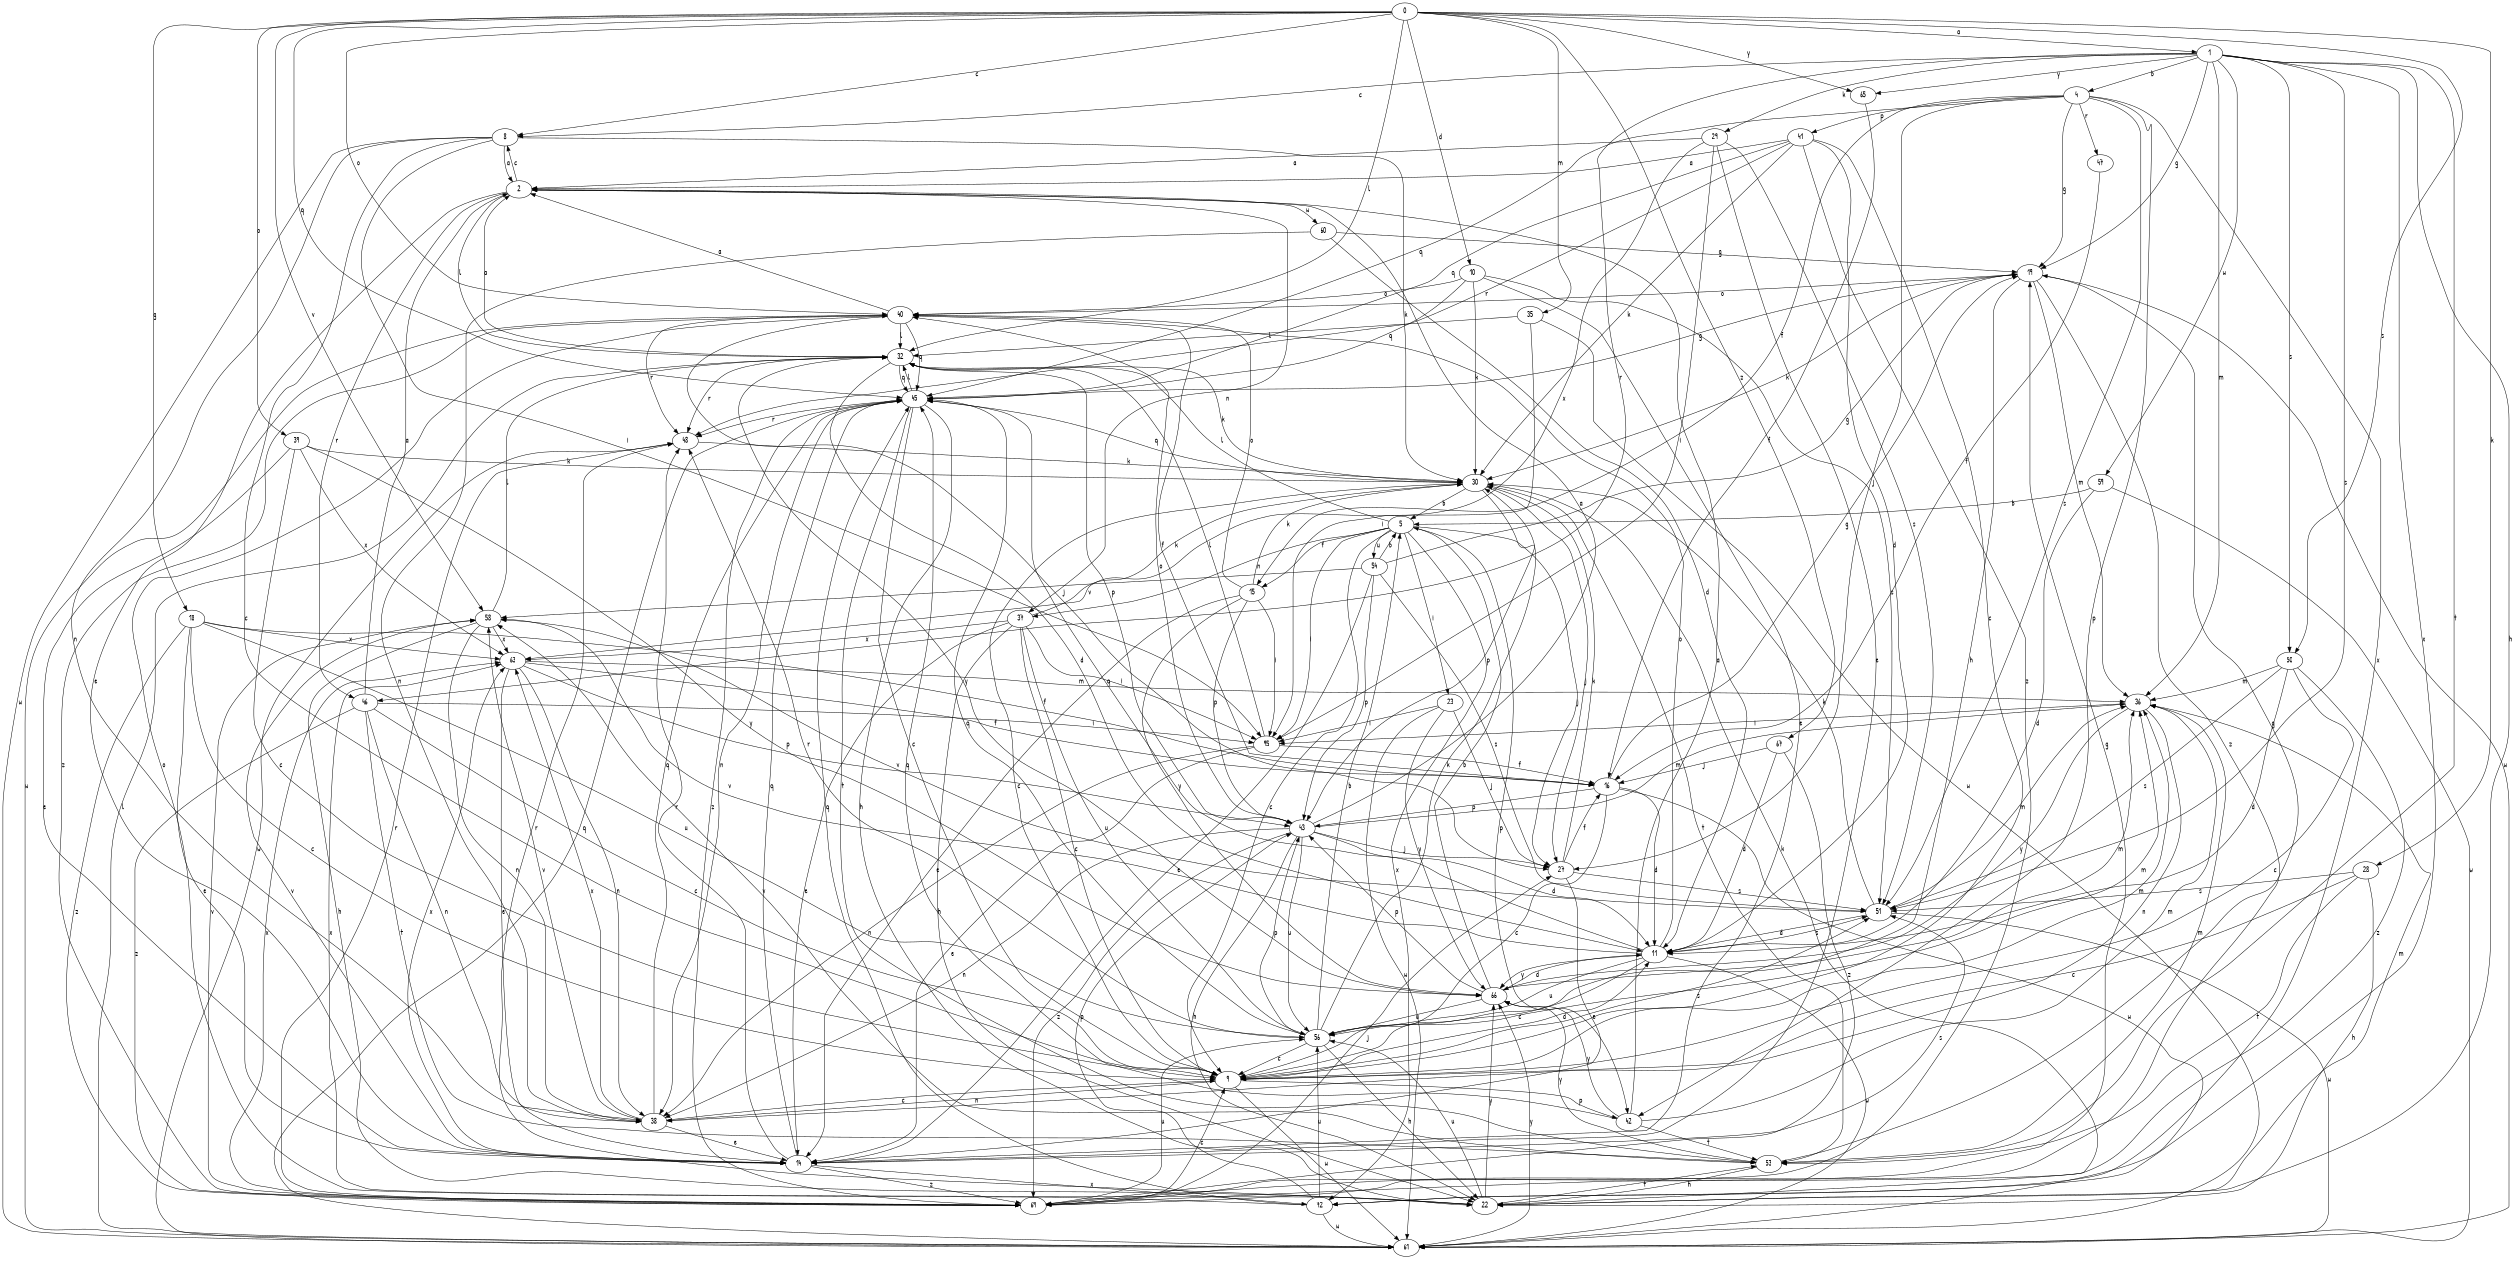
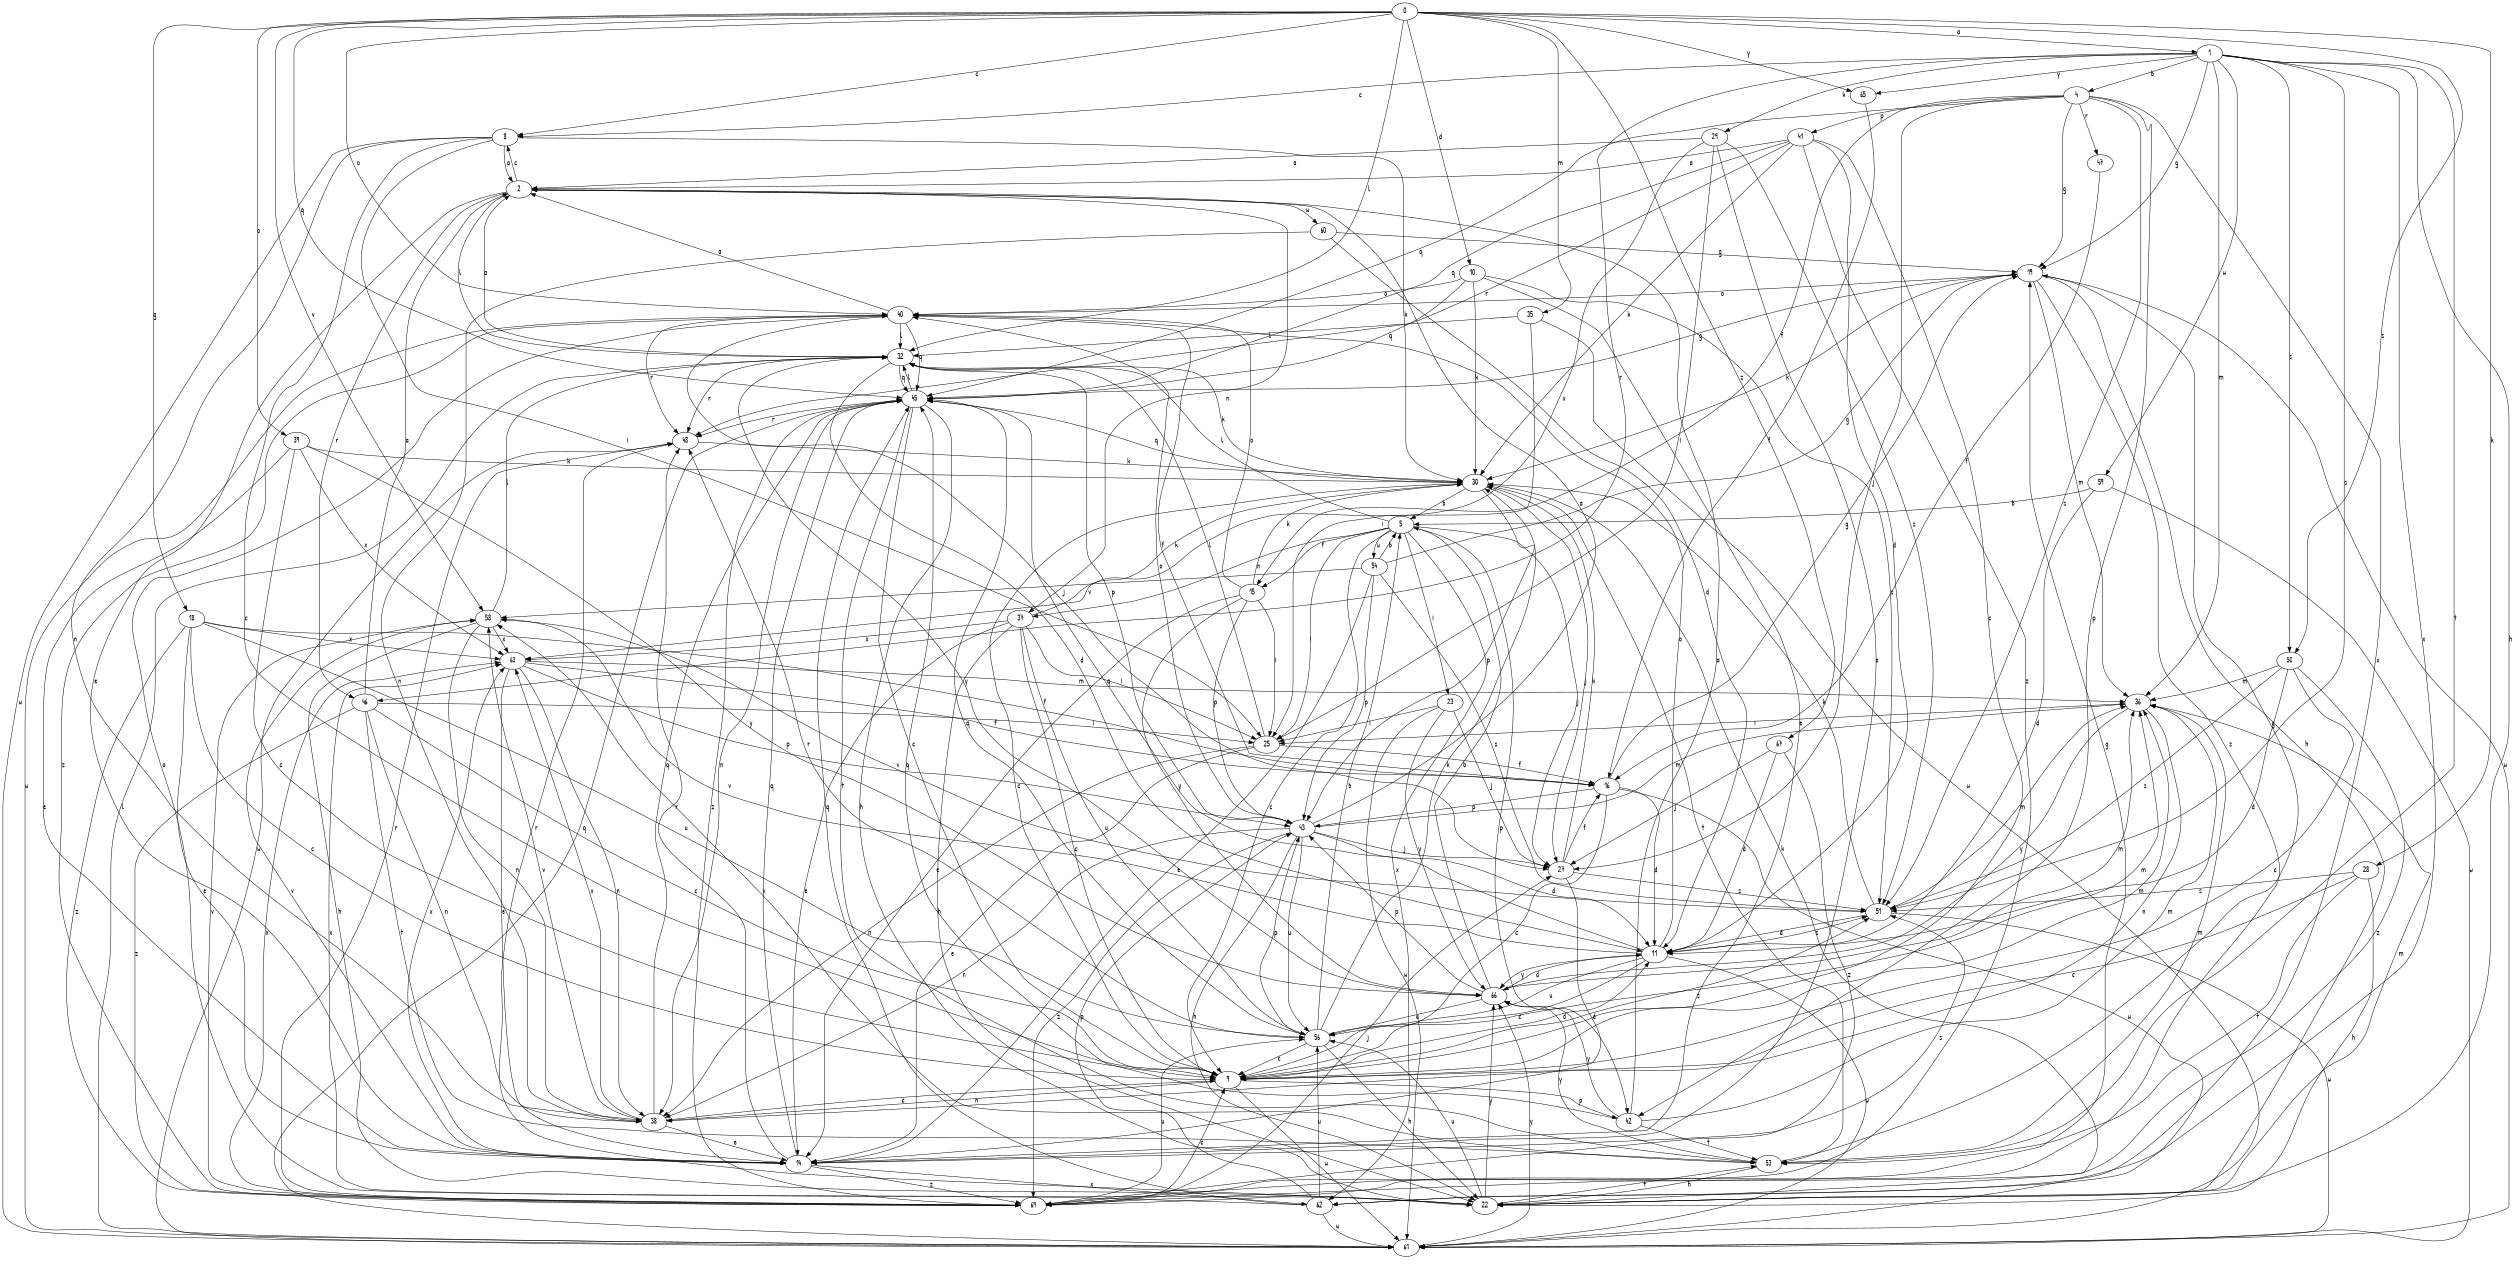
(1267, 745) -> (1267, 745)
(1695, 765) -> (1667, 809)
(1930, 861) -> (2306, 1032)
(1594, 1017) -> (1594, 1017)
(1320, 1206) -> (1320, 1206)
